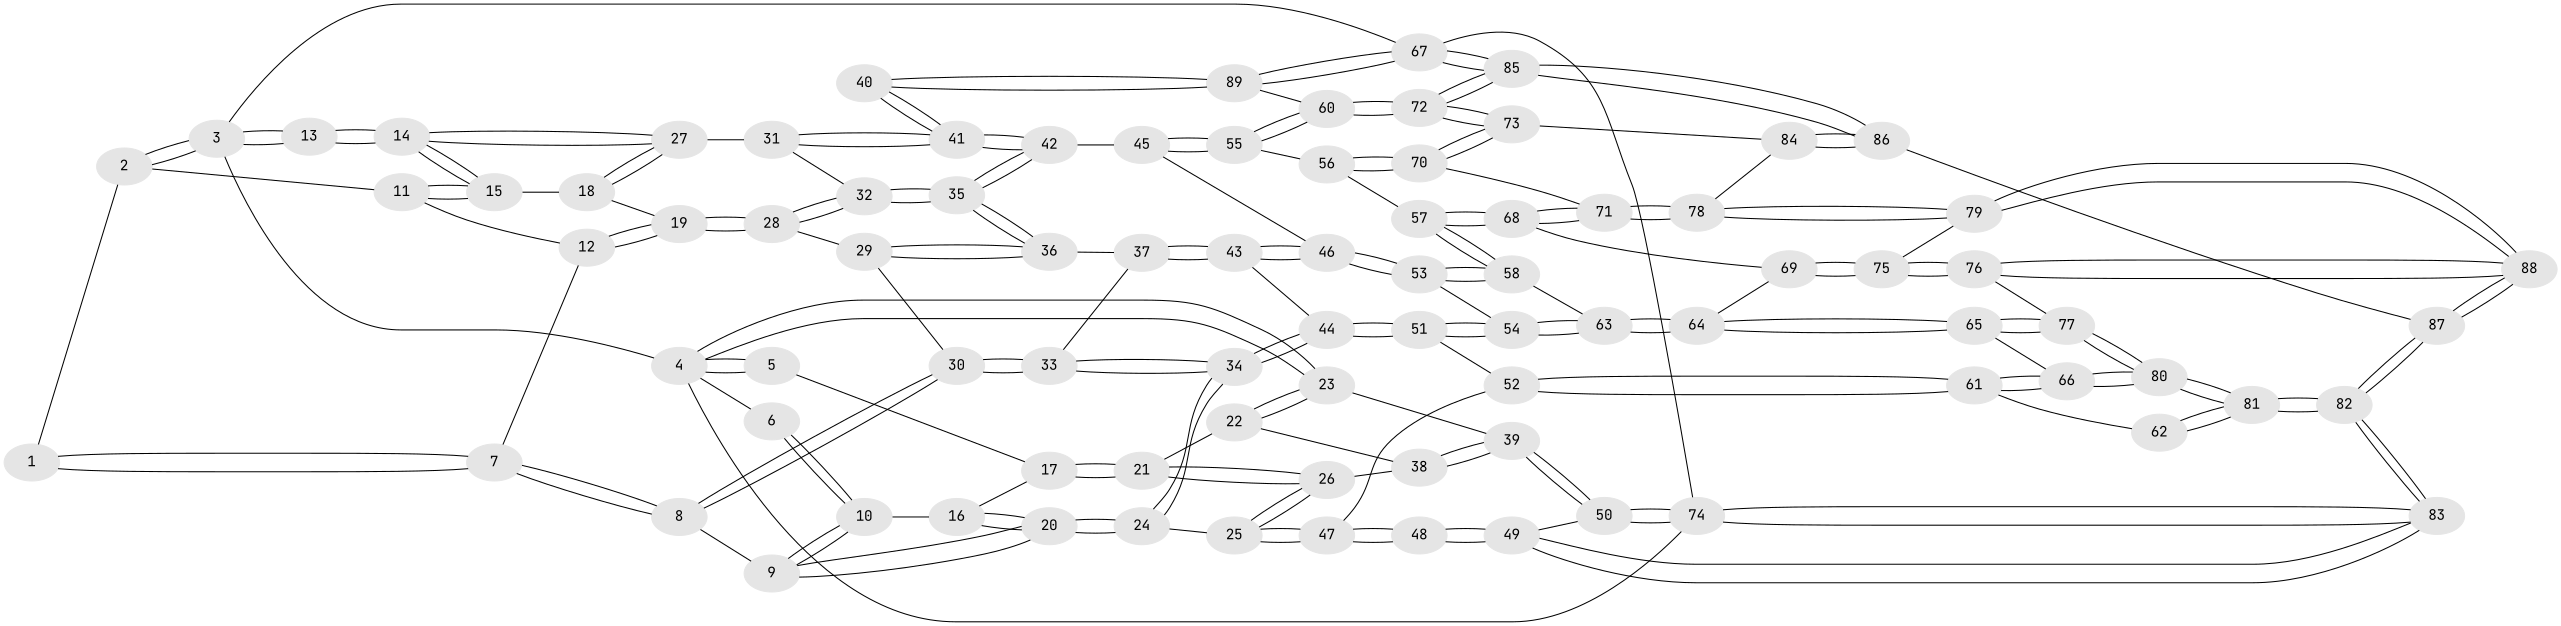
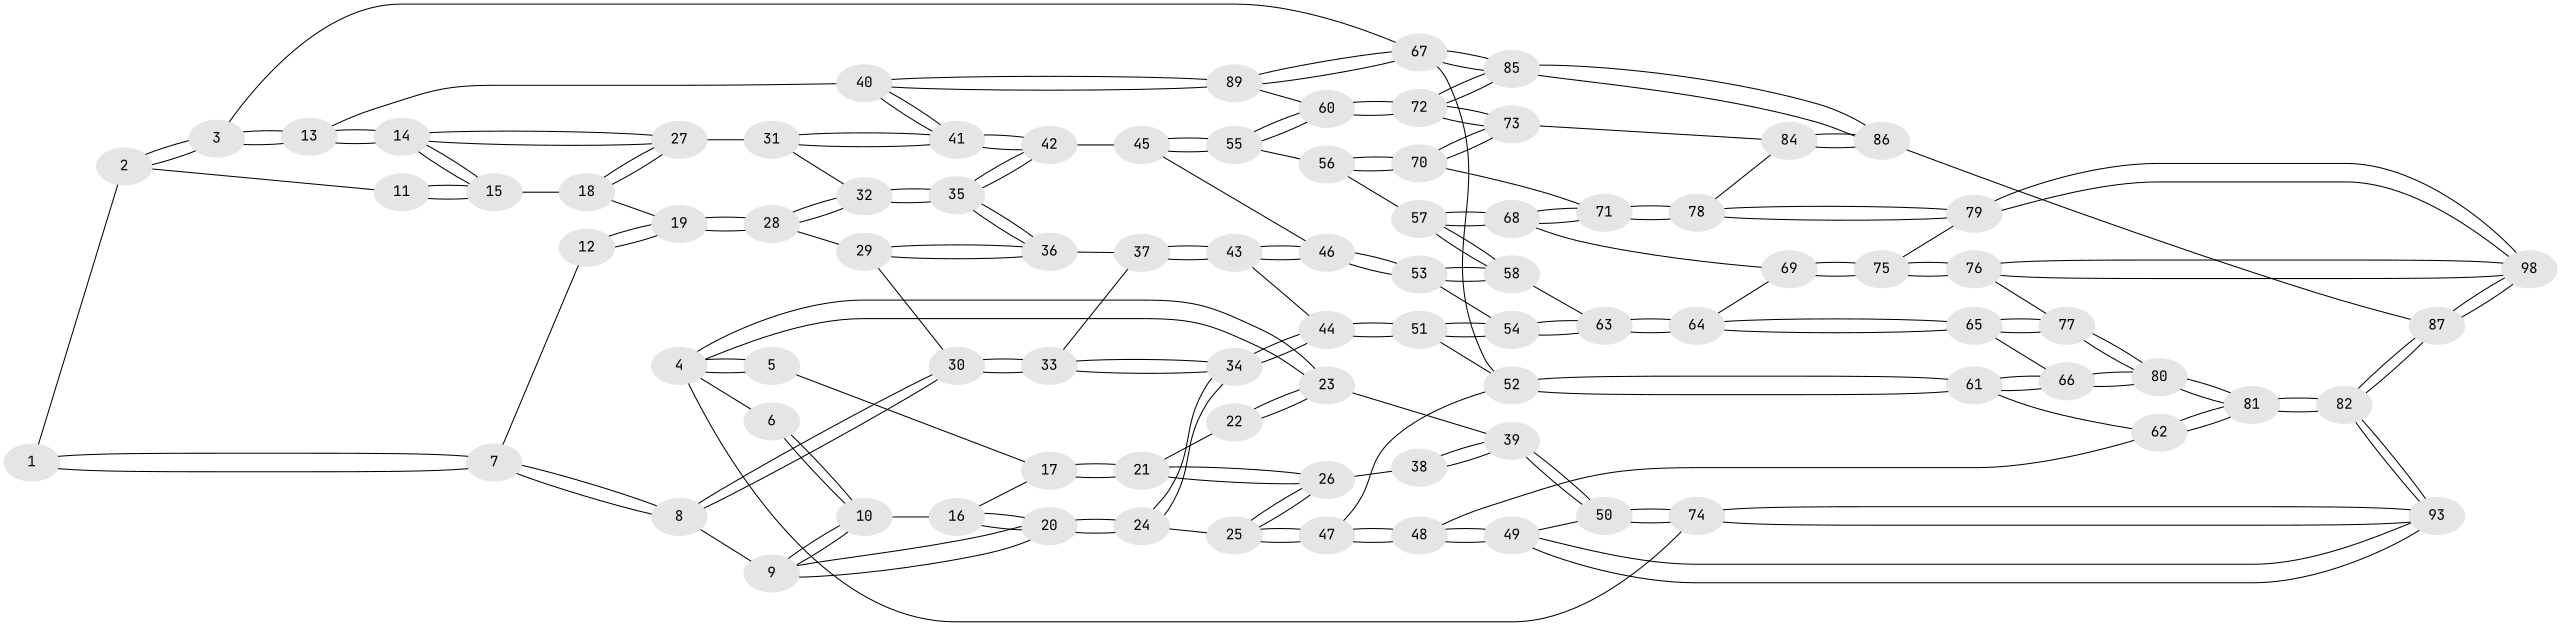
none -> (581, 85)
(1634, 191) -> (1466, 219)
(491, 227) -> none
(2529, 269) -> (2529, 269)
(399, 330) -> none
(1327, 445) -> none
none -> (1785, 468)
(2437, 516) -> (2437, 516)
